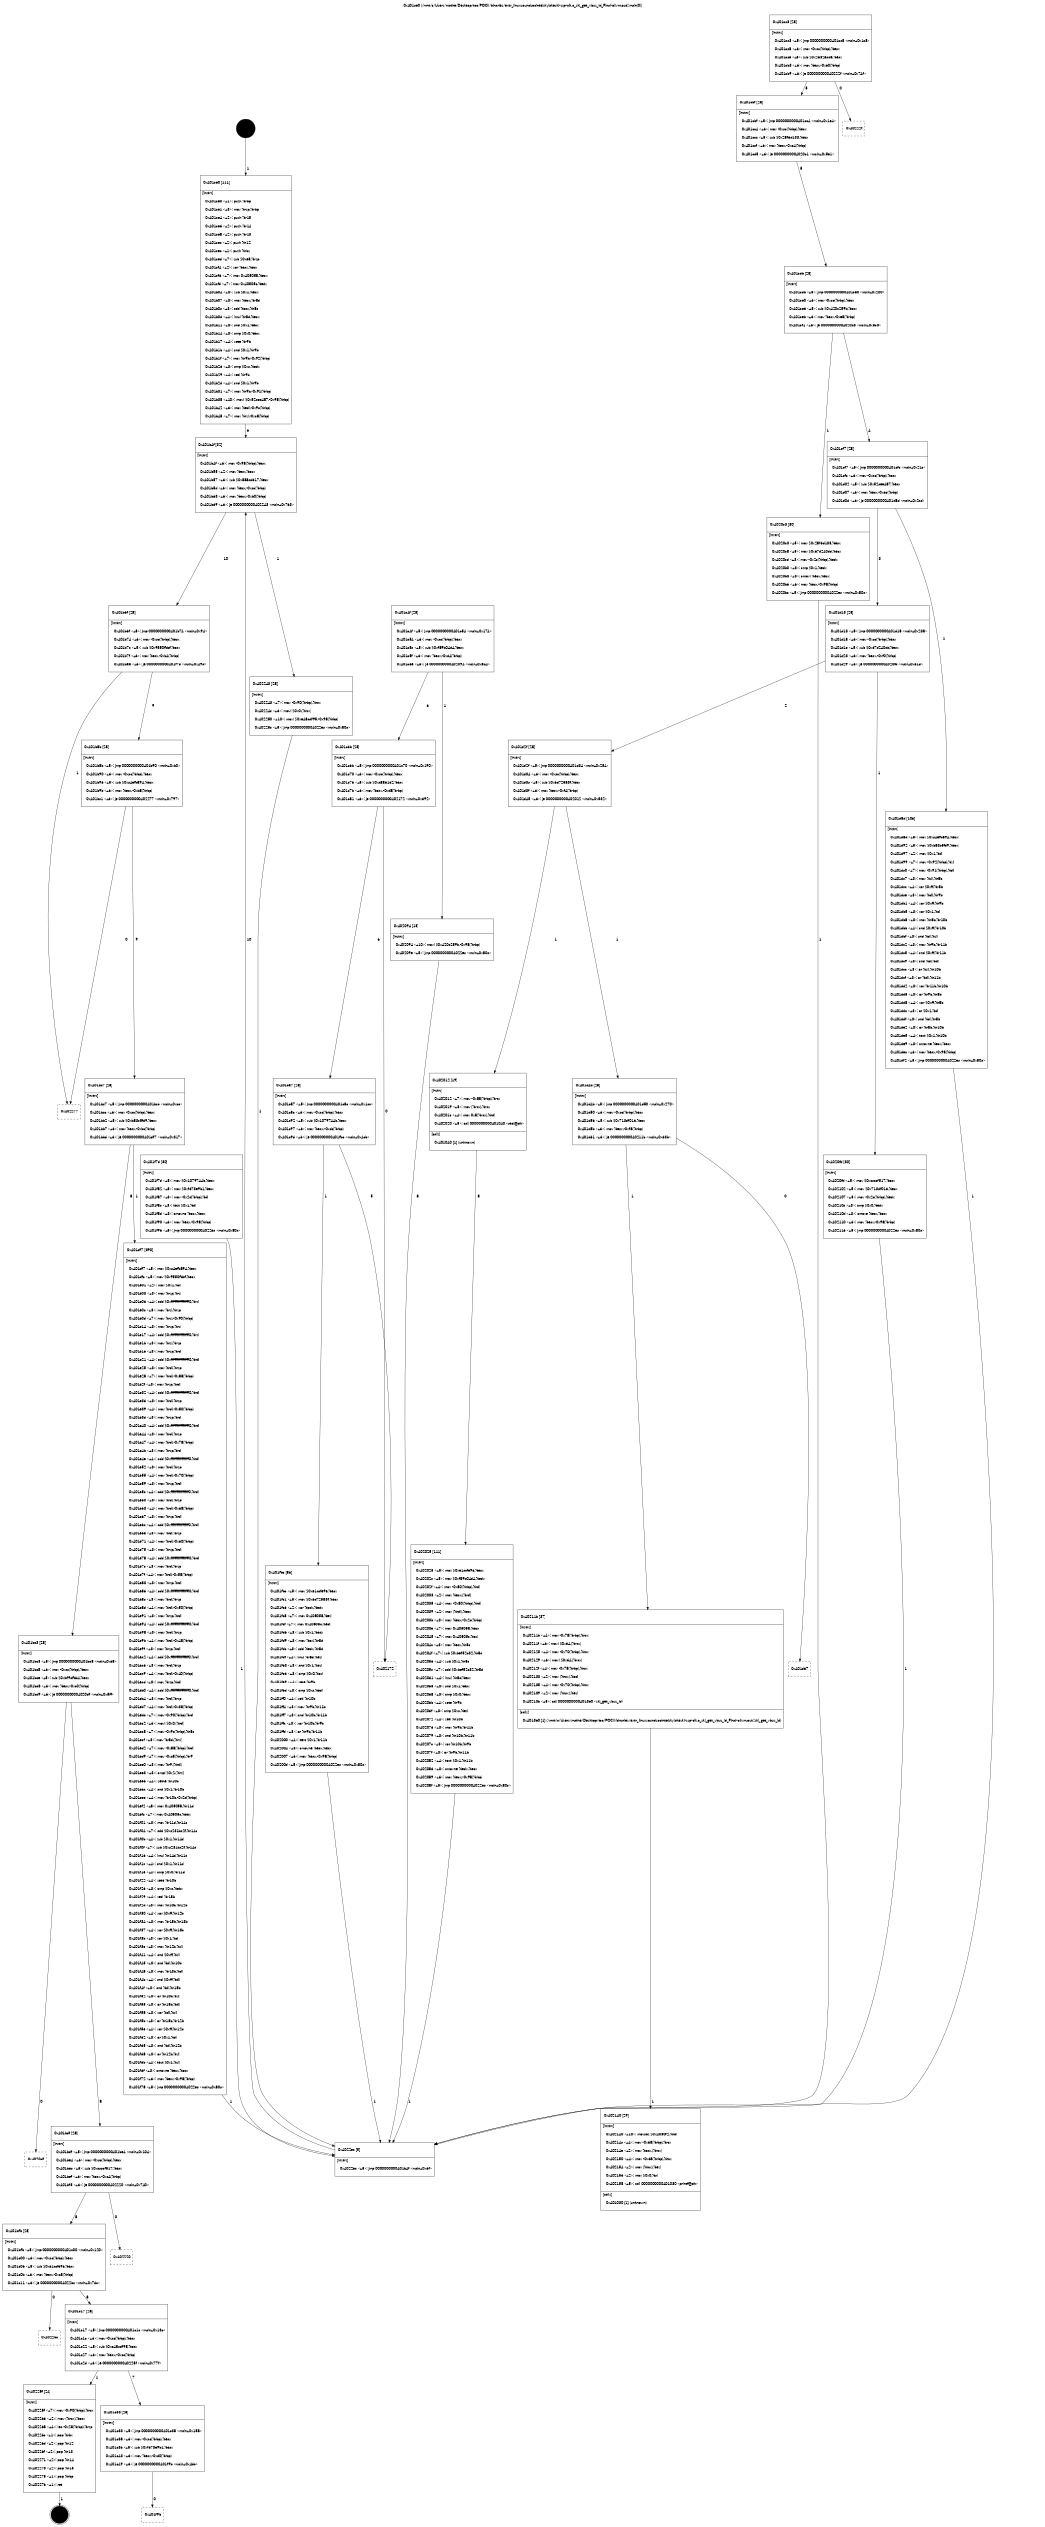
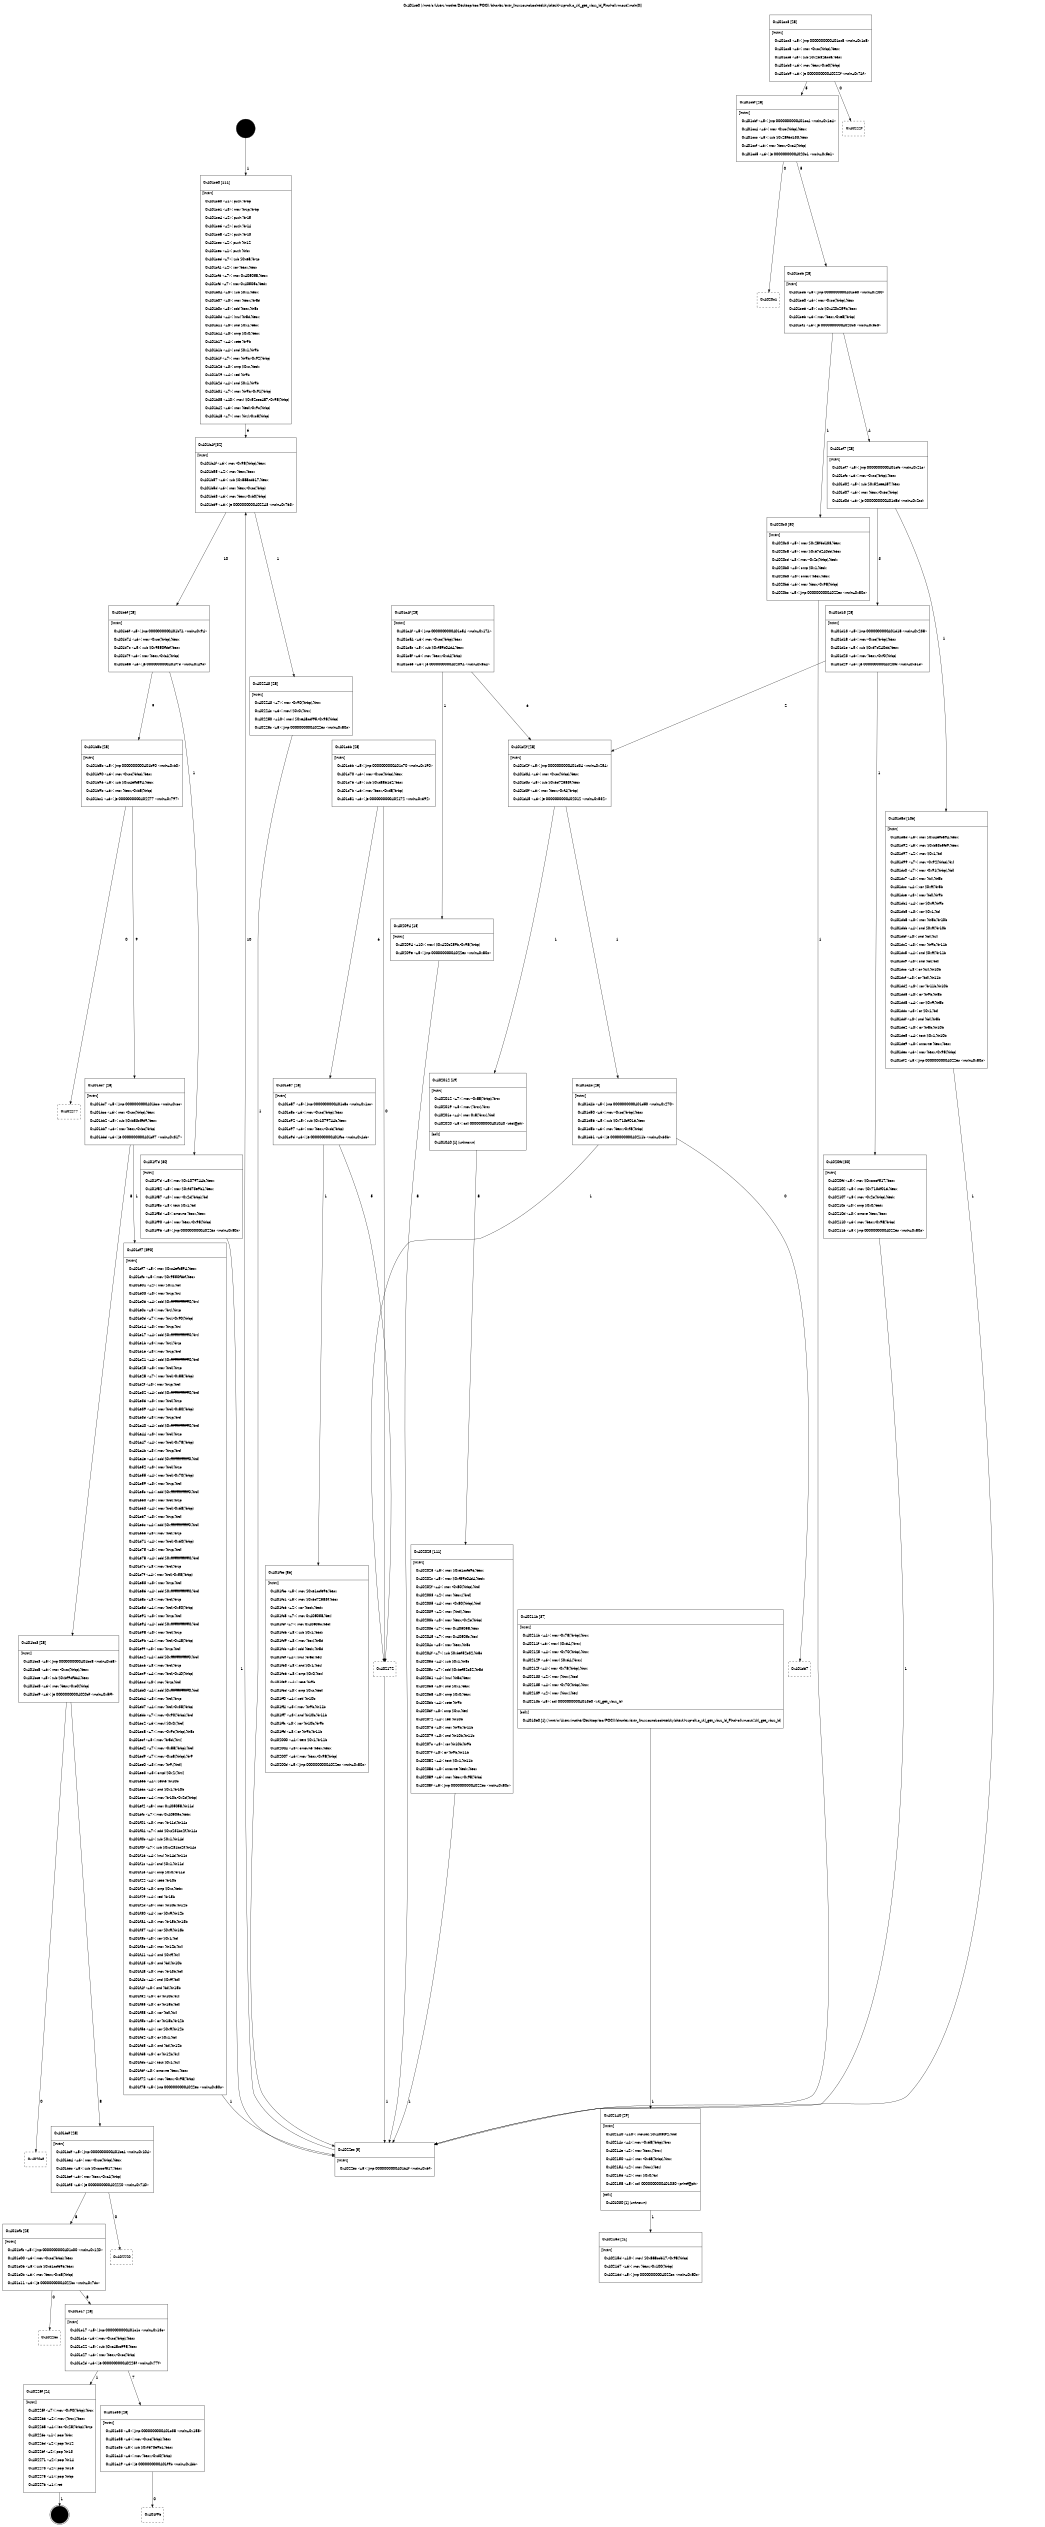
none -> (768, 300)
(414, 705) -> (500, 705)
(50, 878) -> (198, 911)
(637, 1376) -> (377, 1336)
(350, 1957) -> (385, 1908)
none -> (651, 2257)
